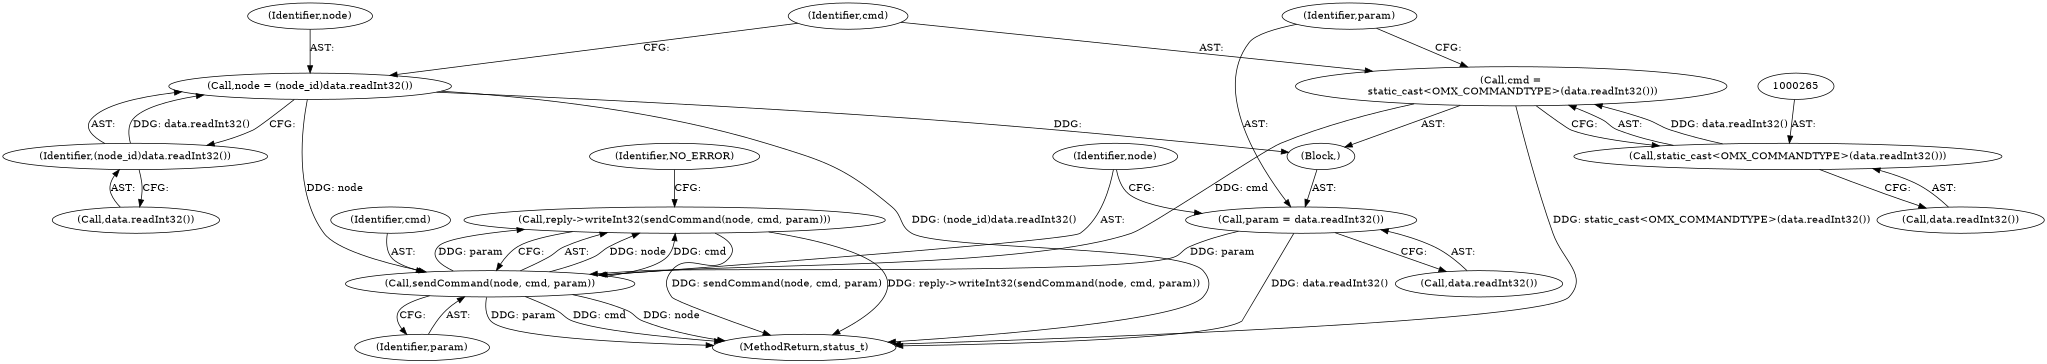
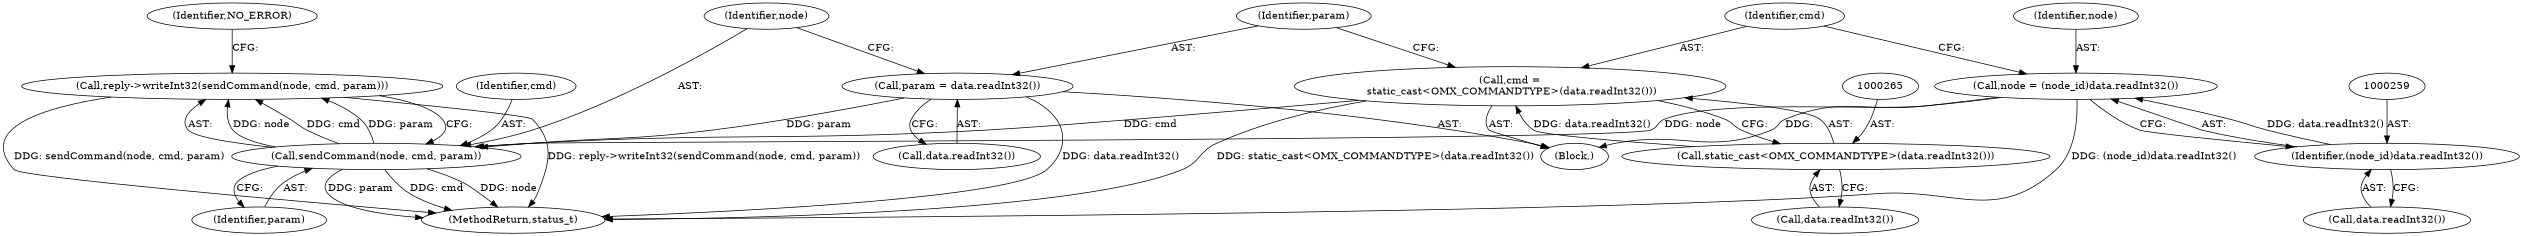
none -> (2387, 86)
(1312, 185) -> (1327, 114)
